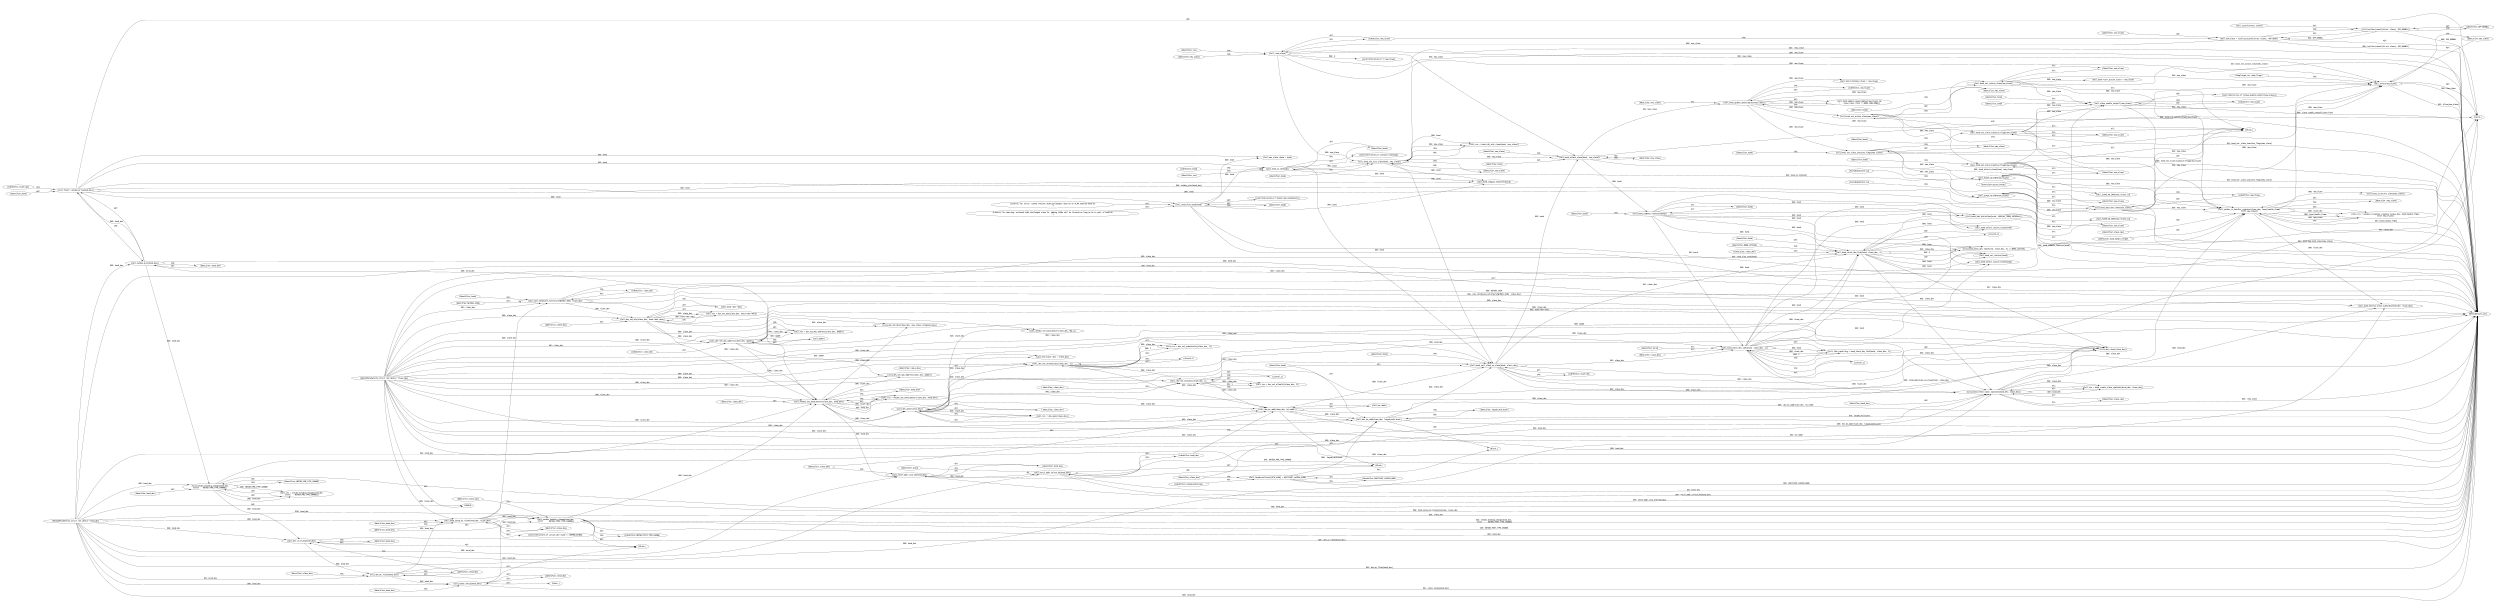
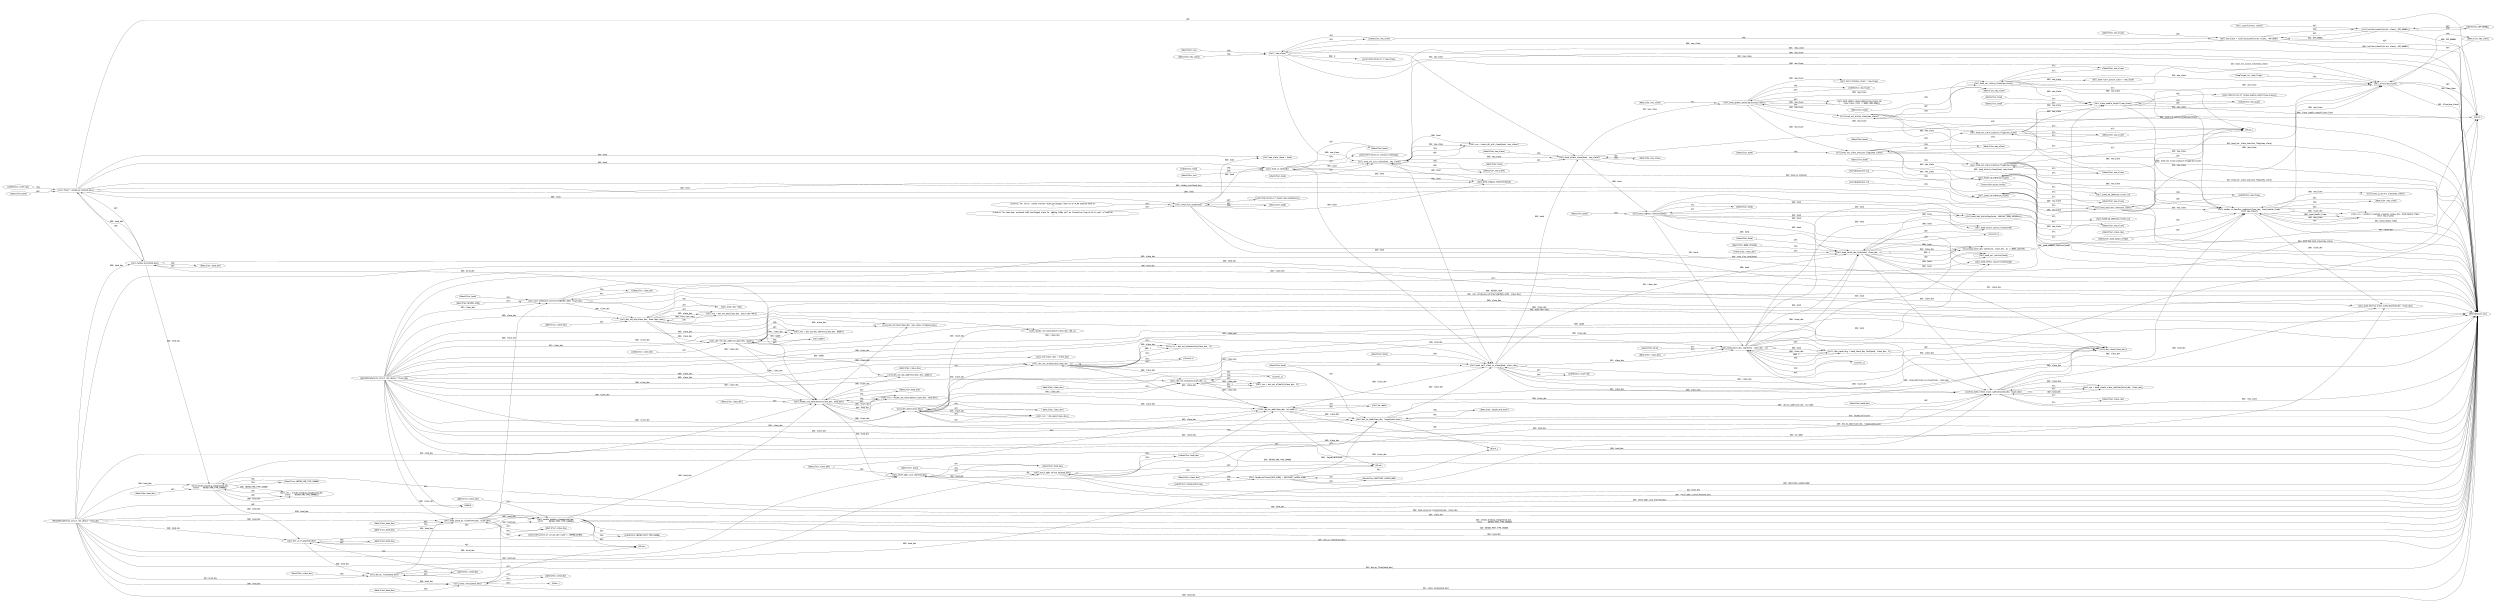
(965, 362) -> none
(1994, 392) -> (1994, 392)
